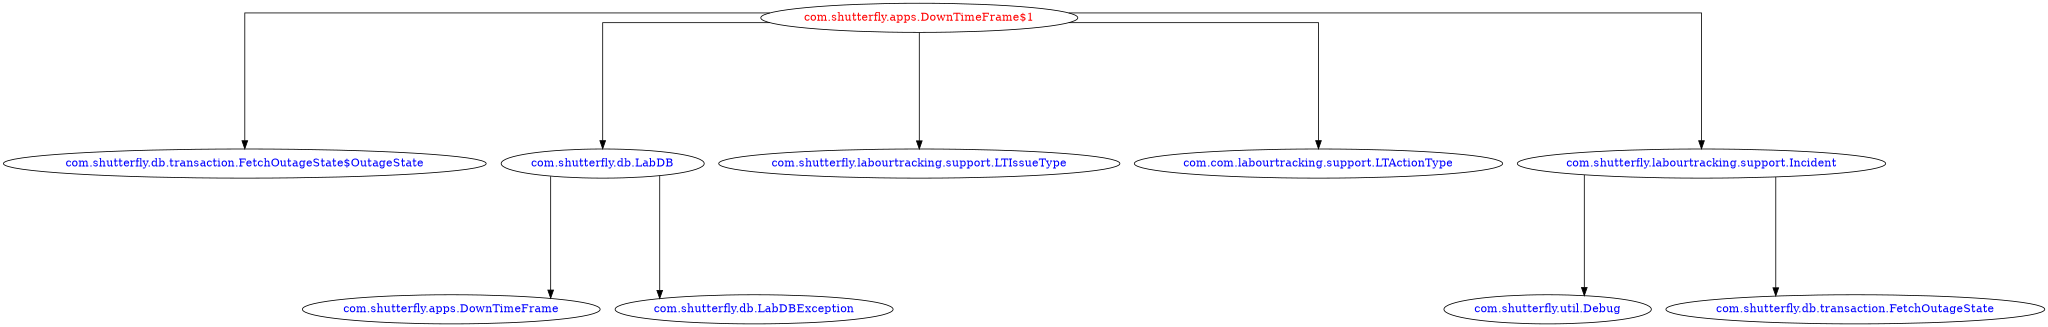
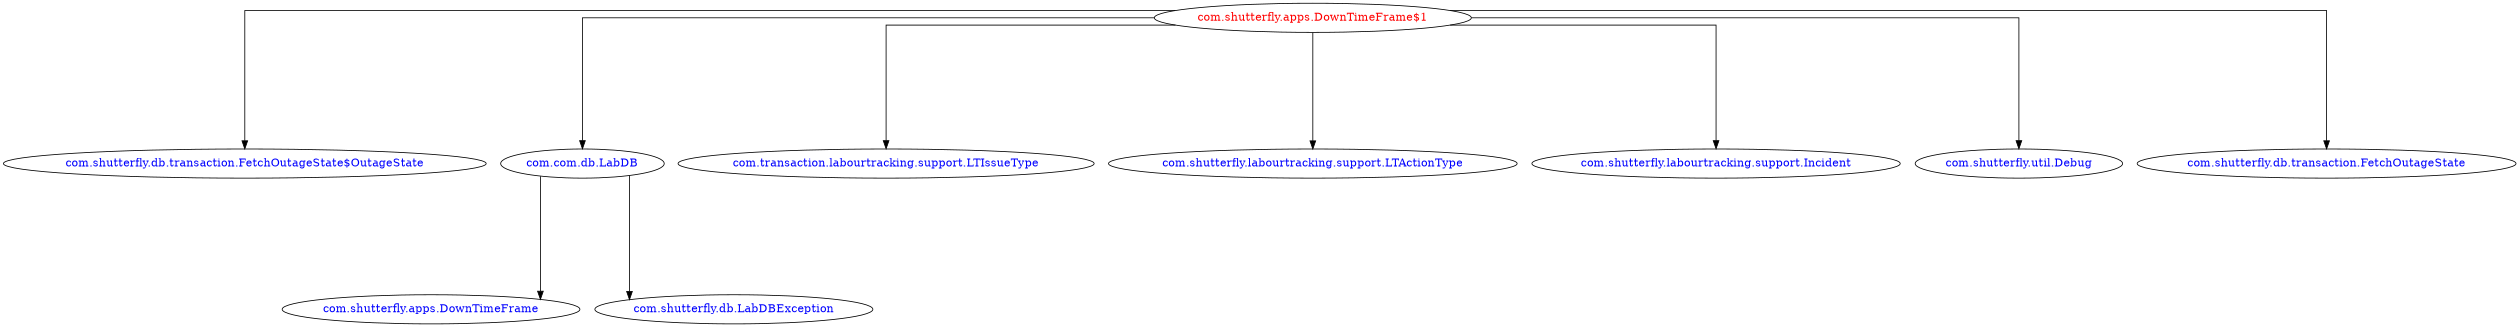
(603, 164) -> (582, 164)
(919, 164) -> (886, 164)
(1318, 164) -> (1313, 164)
(1584, 231) -> (1807, 18)
(1776, 232) -> (1953, 11)
